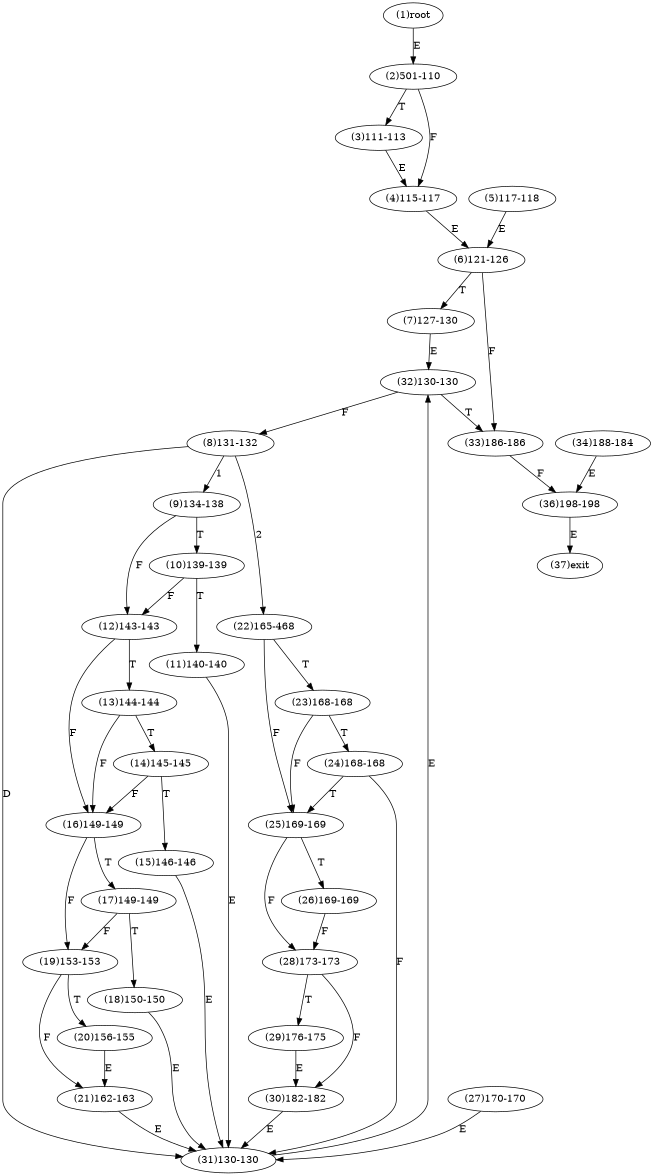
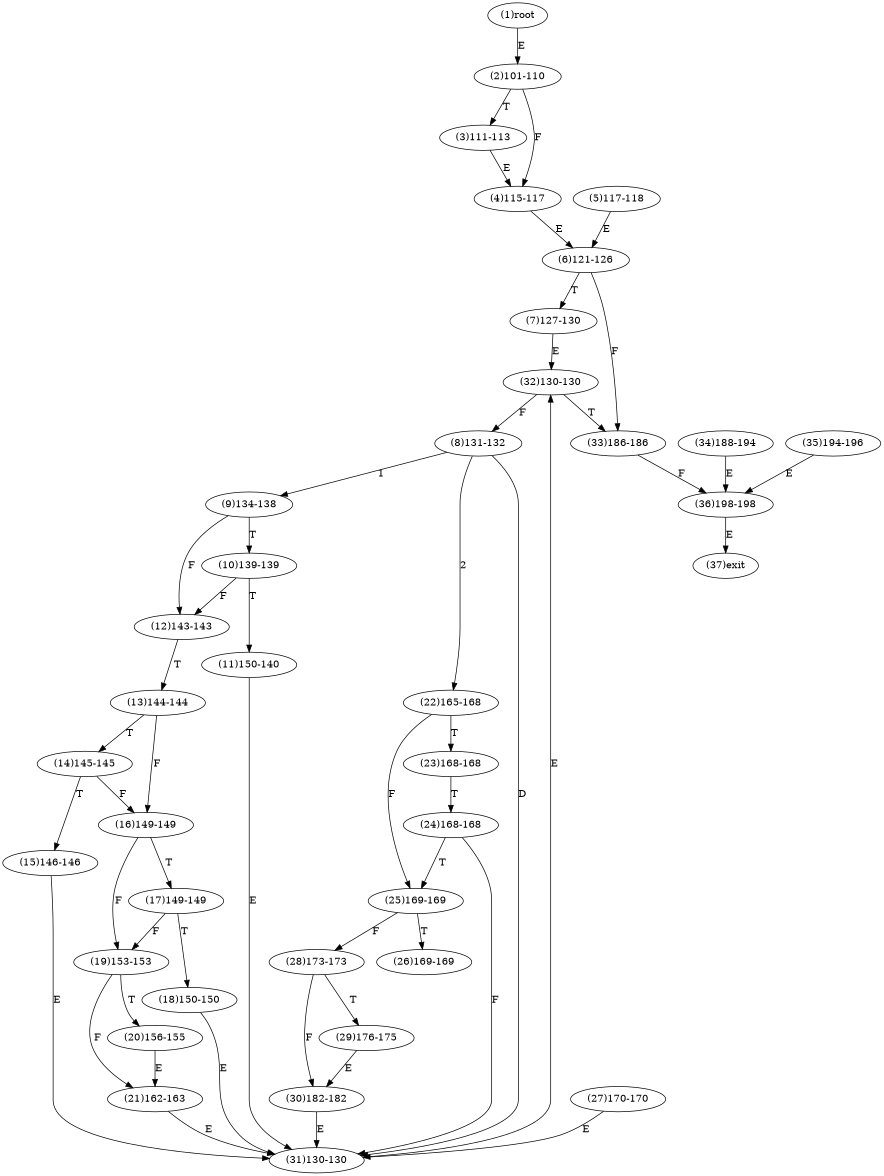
(413, 77) -> (518, 77)
(603, 443) -> (726, 443)
none -> (833, 443)
(264, 627) -> (451, 703)
(197, 665) -> (249, 665)
(70, 716) -> none
(292, 758) -> none
(320, 928) -> none
